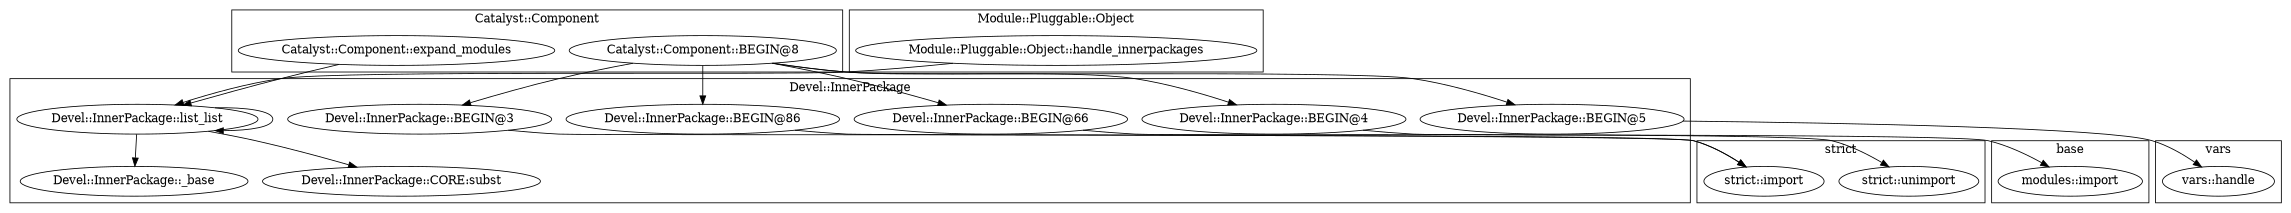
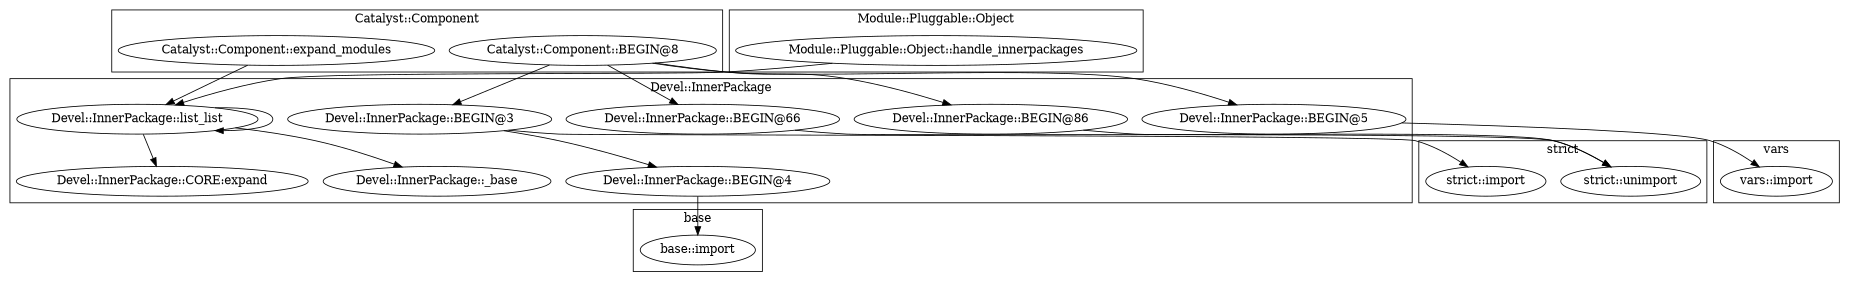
(1002, 74) -> (577, 145)
(1269, 136) -> (1346, 134)
(401, 181) -> (162, 181)
(2070, 181) -> (698, 250)
(2218, 181) -> (1776, 181)
